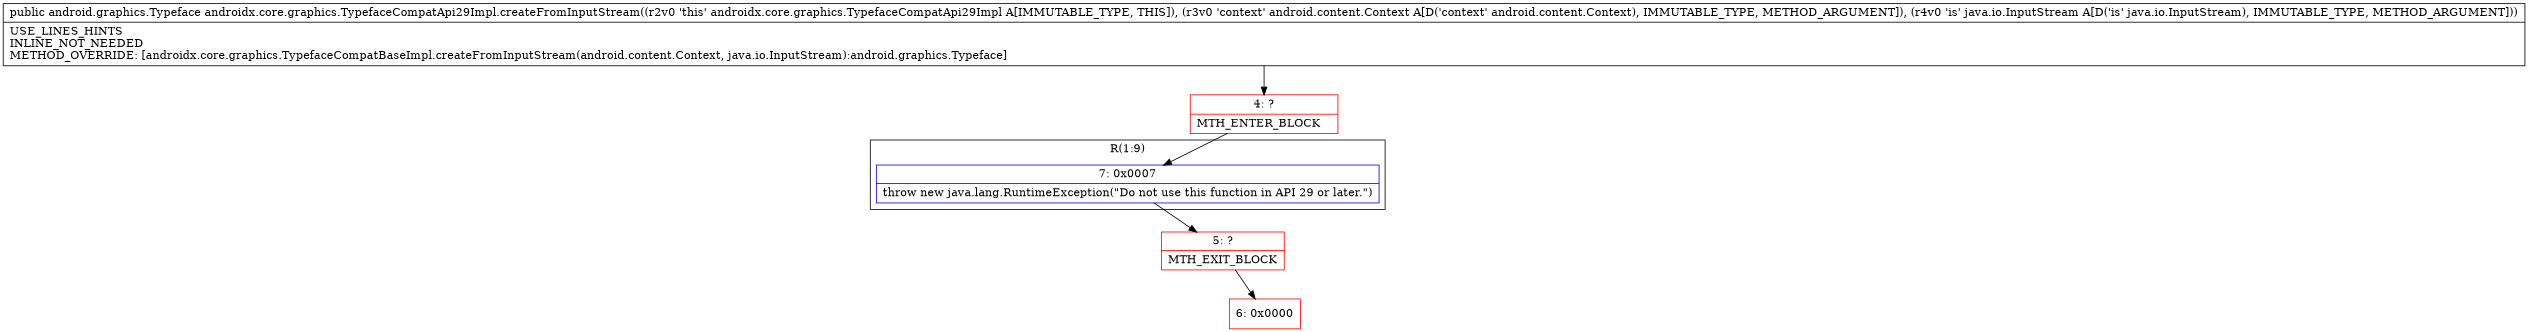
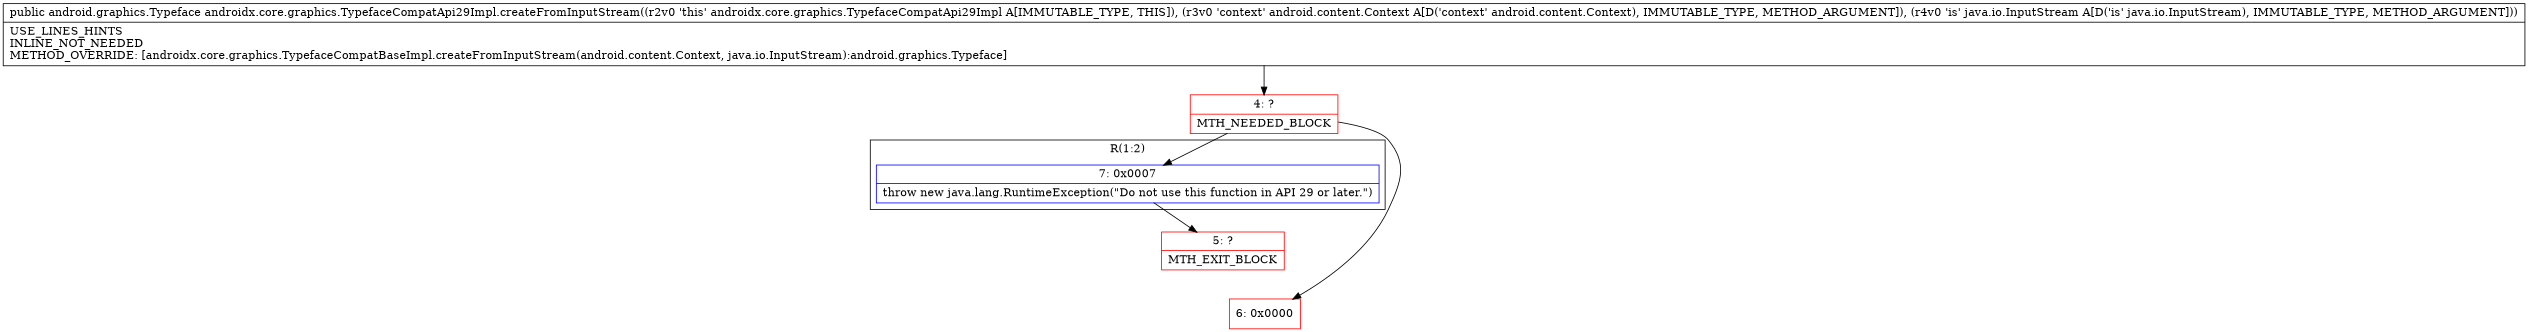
(1259, 123) -> (1264, 123)
(1128, 149) -> (1128, 149)
(1243, 281) -> (1392, 202)
